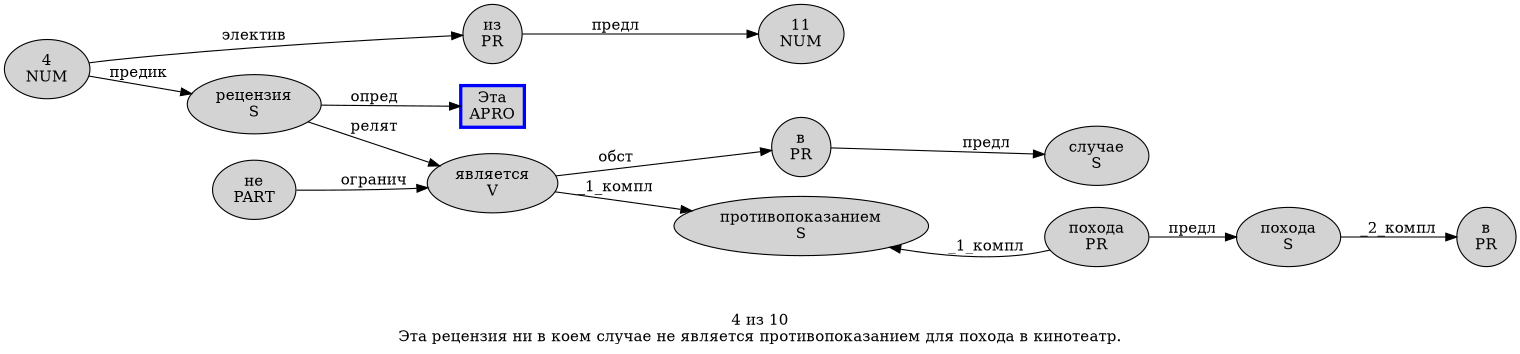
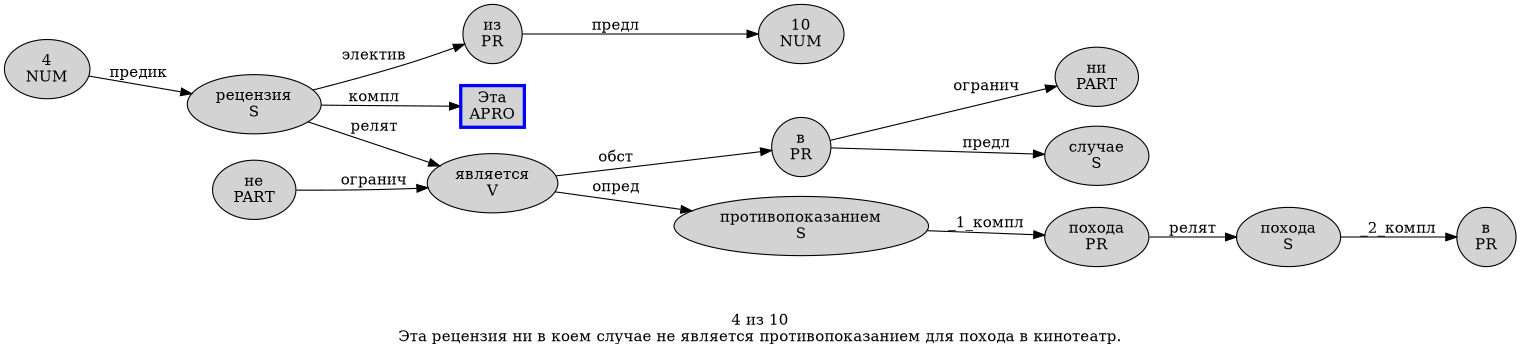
(801, 34) -> (801, 34)
(270, 47) -> (384, 71)
none -> (1097, 77)
(374, 97) -> (374, 97)
(616, 187) -> (616, 187)
(1193, 229) -> (1193, 229)
(975, 257) -> (980, 233)
